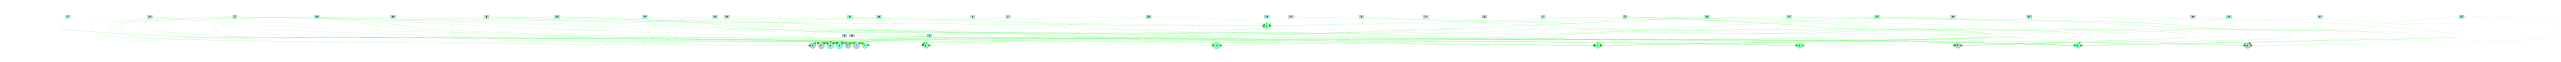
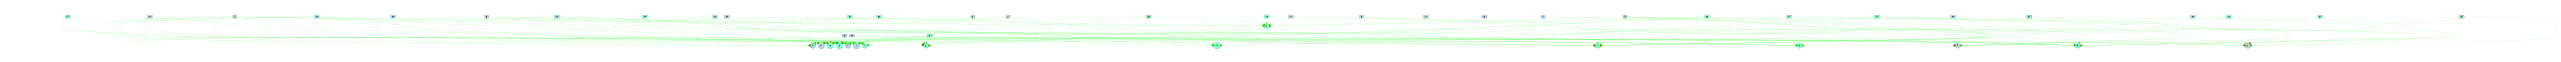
(1097, 34) -> (1099, 34)
